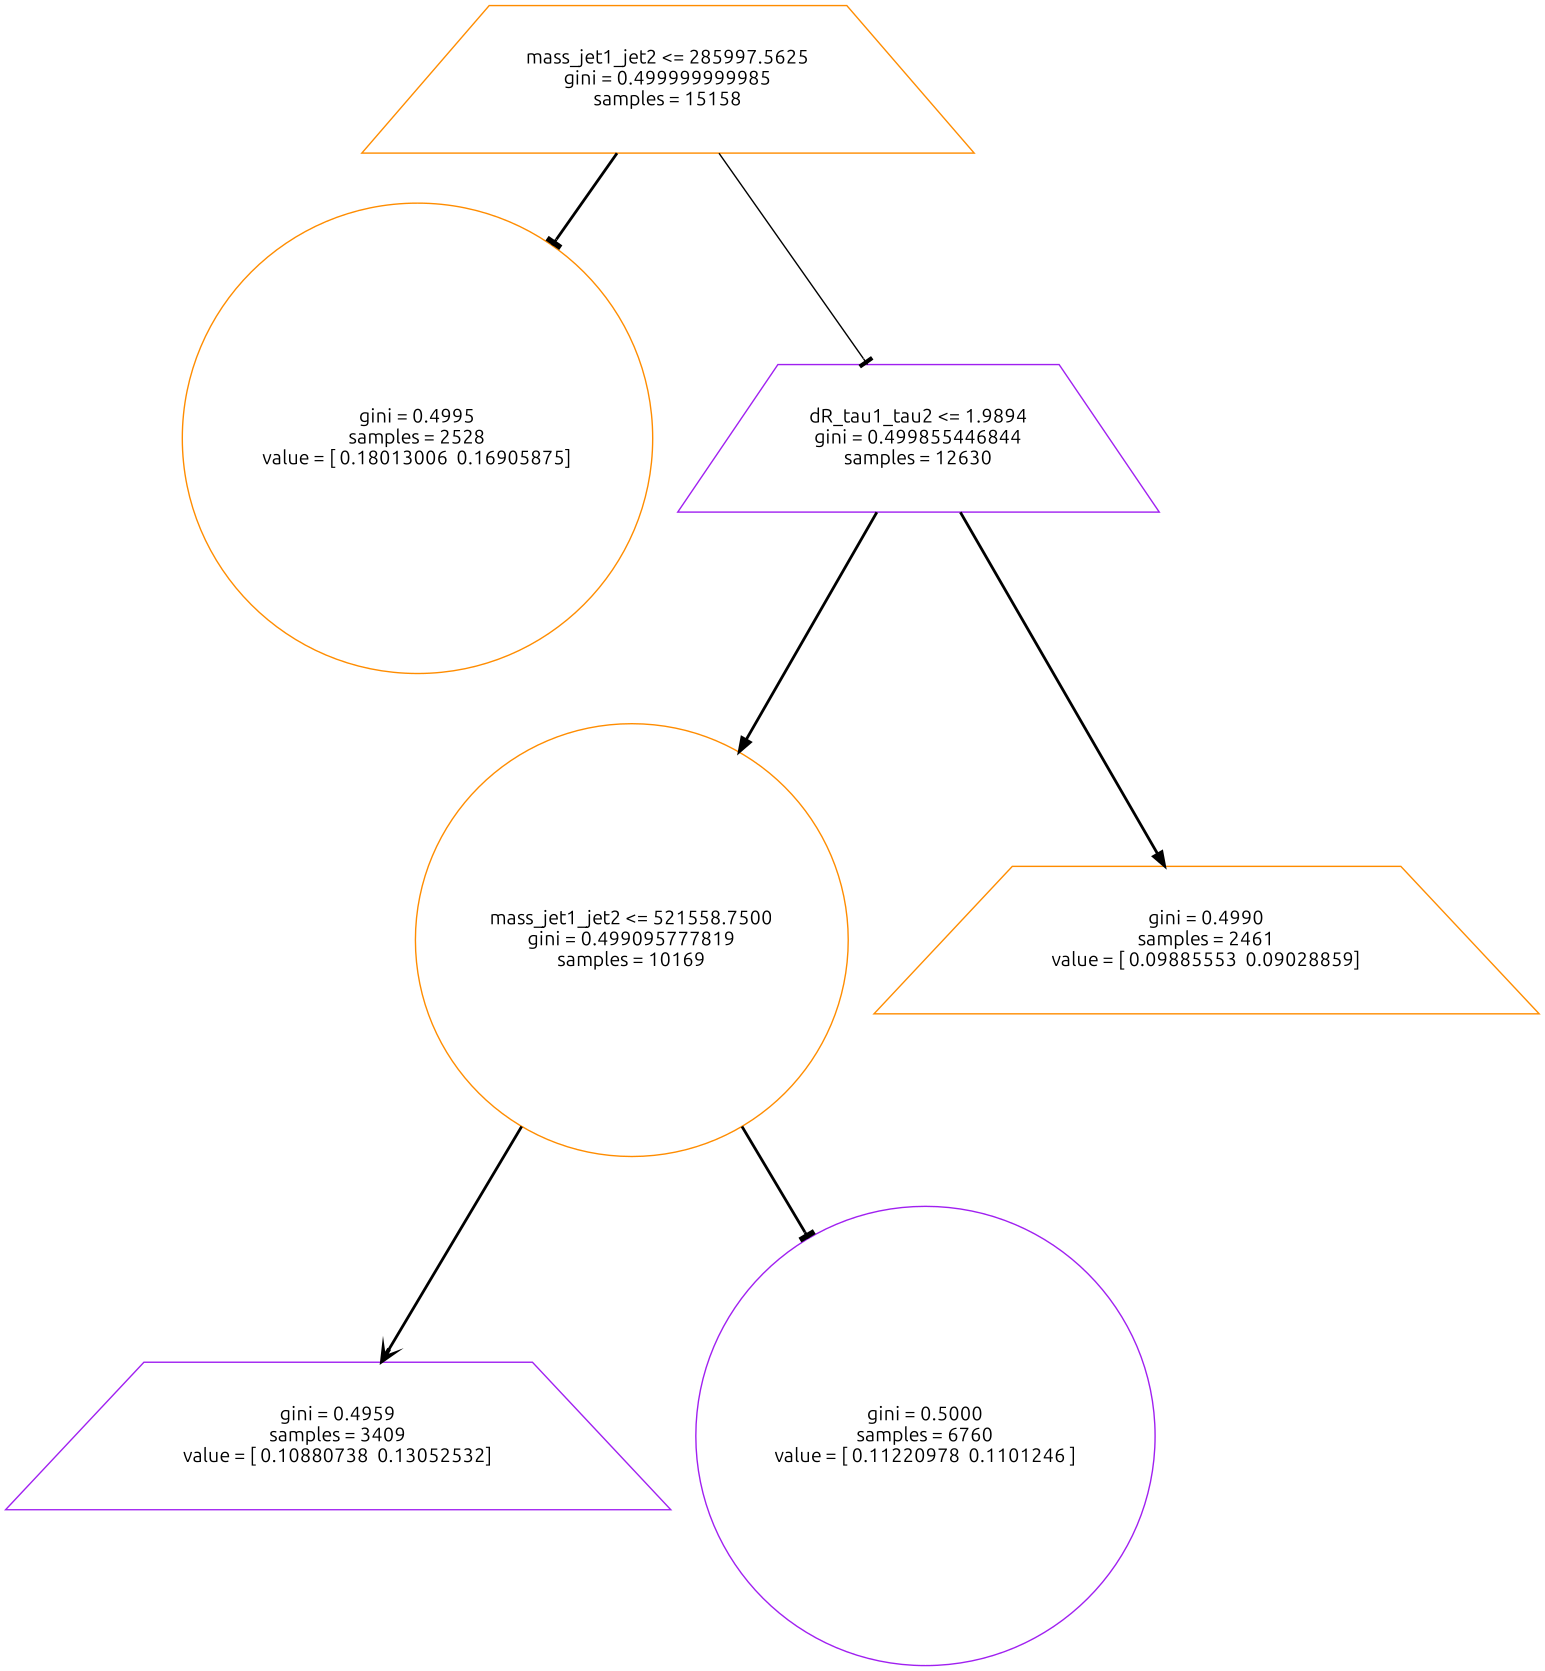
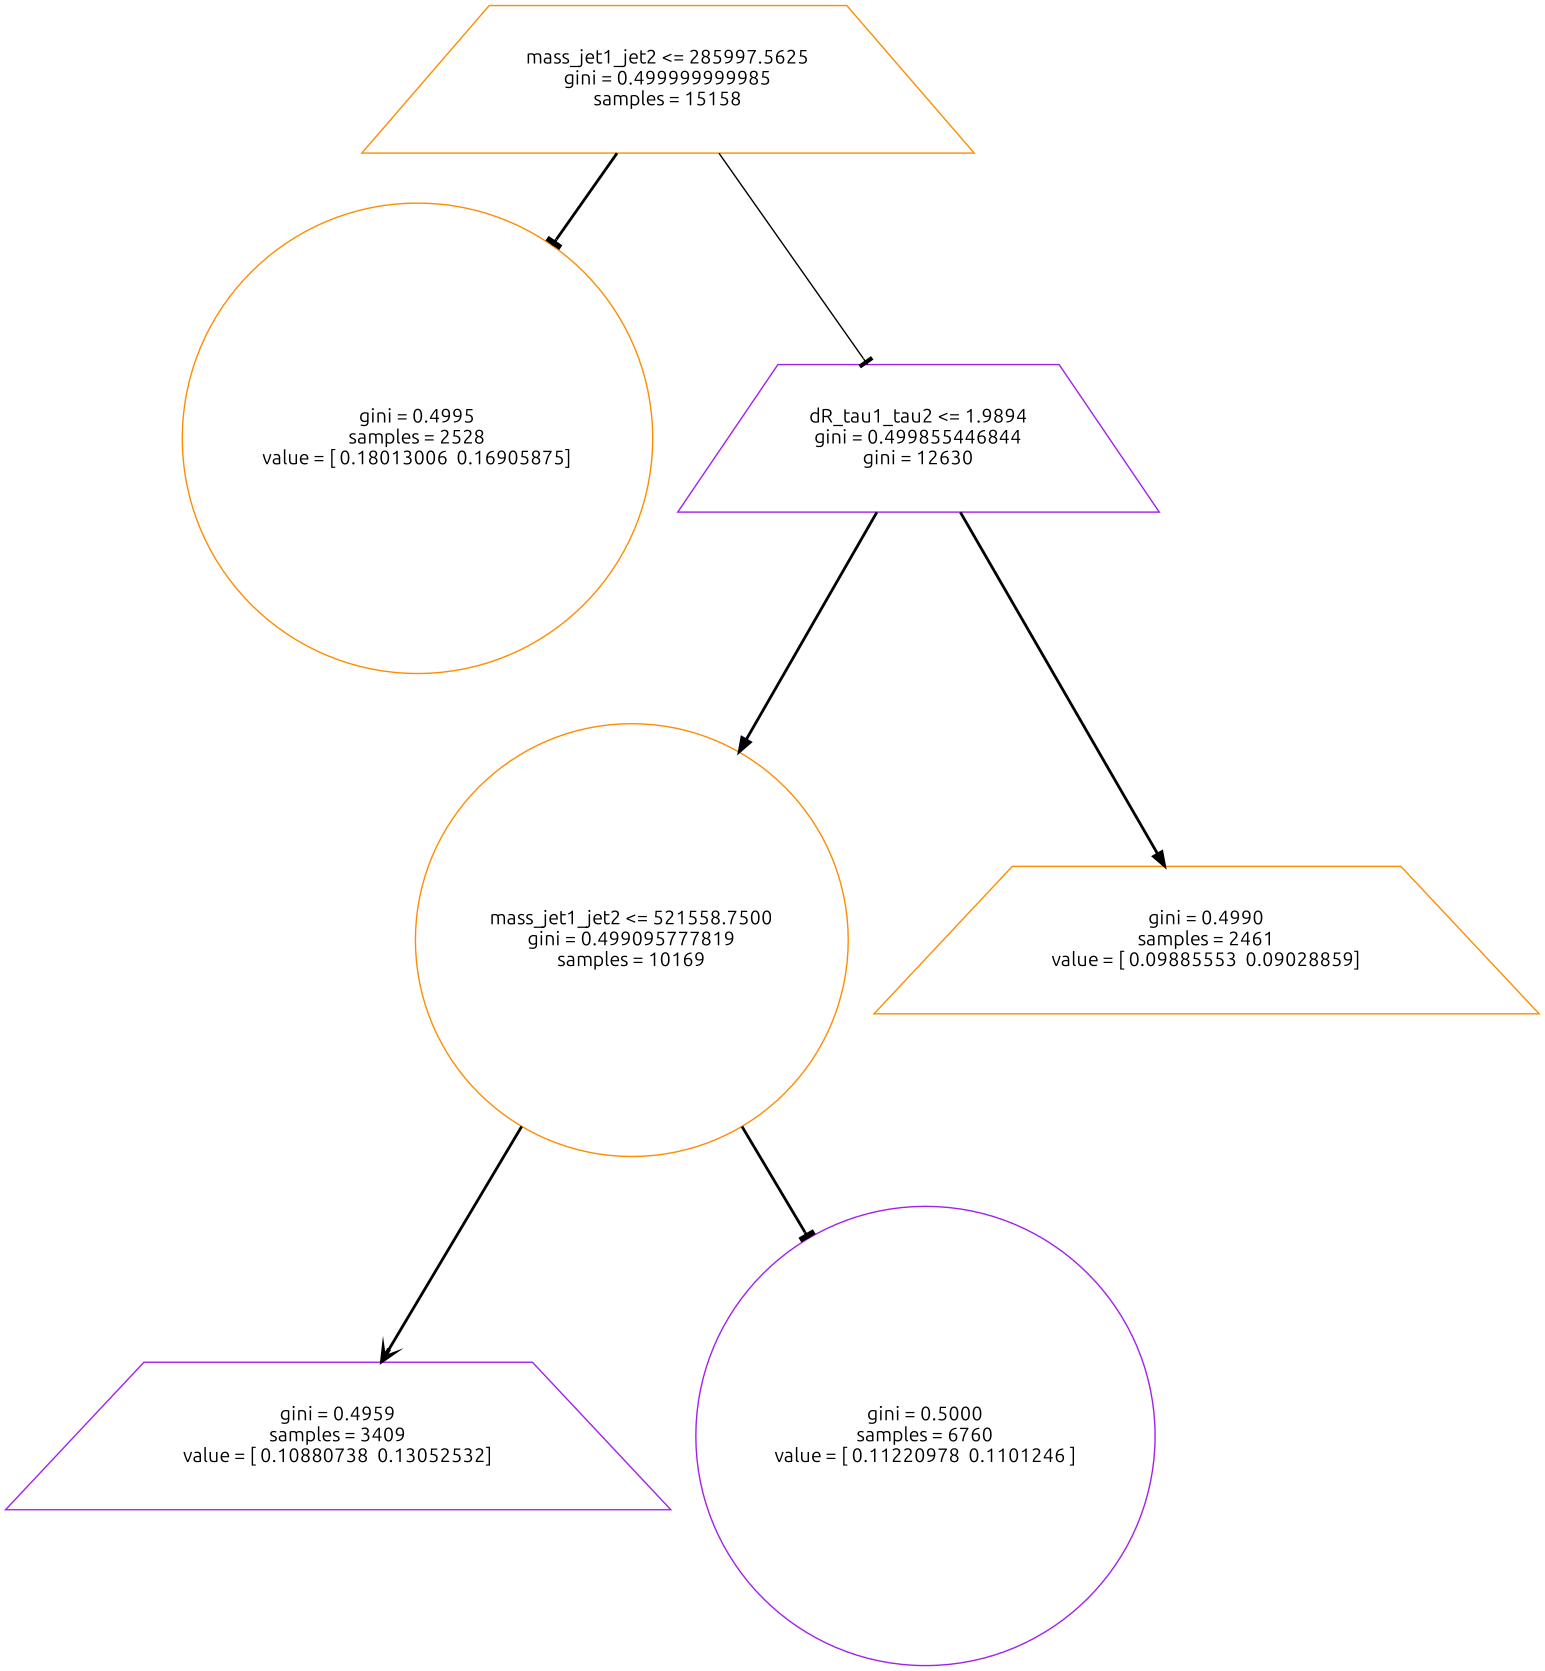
(918, 438) -> (918, 438)
